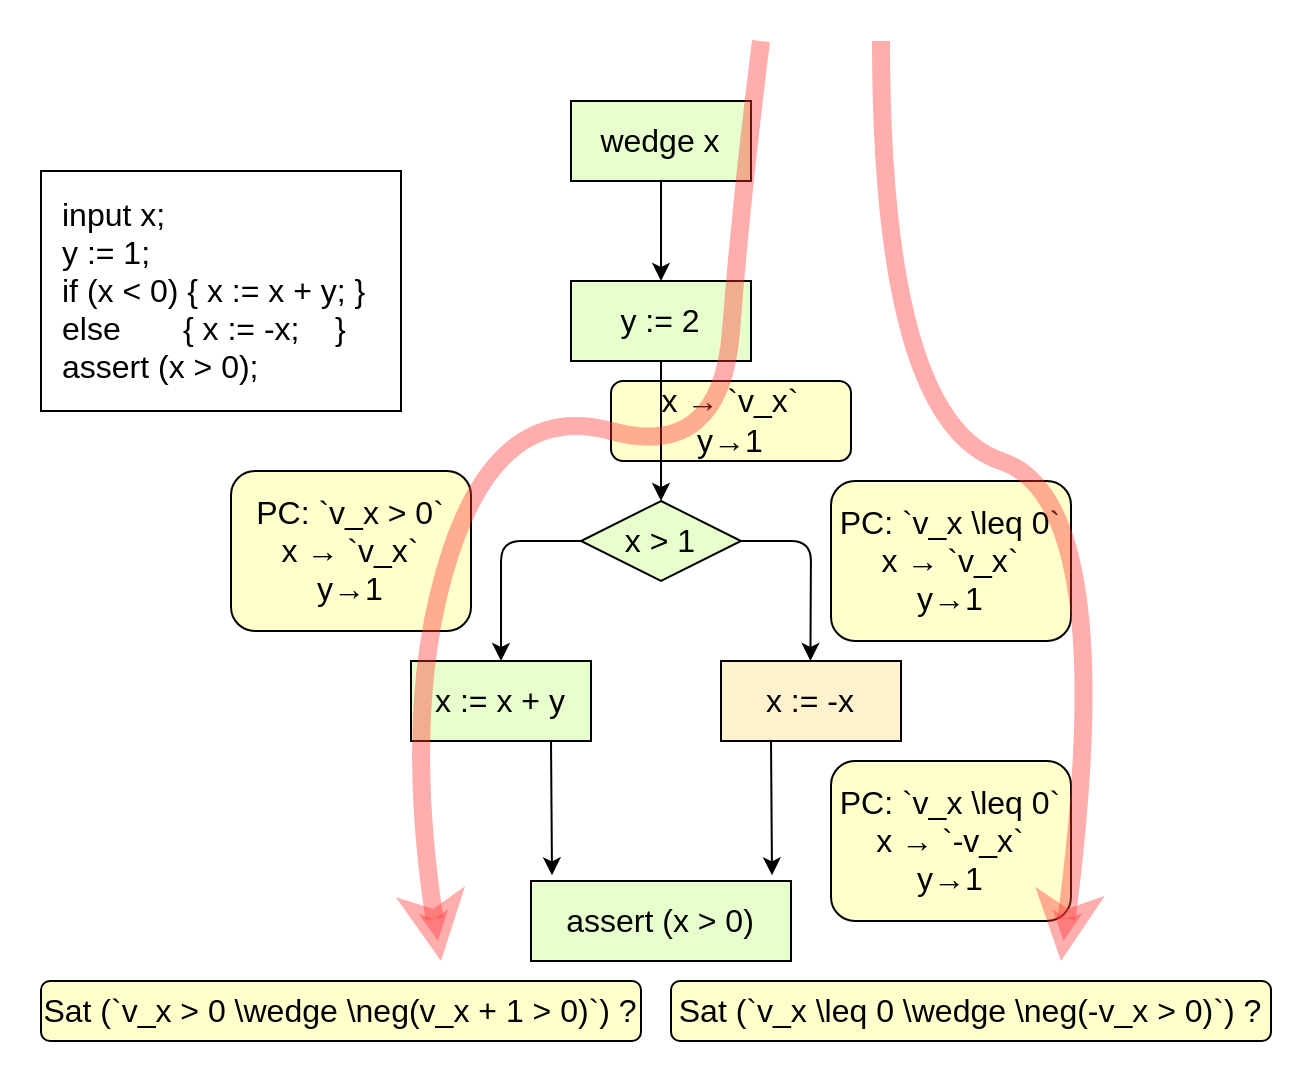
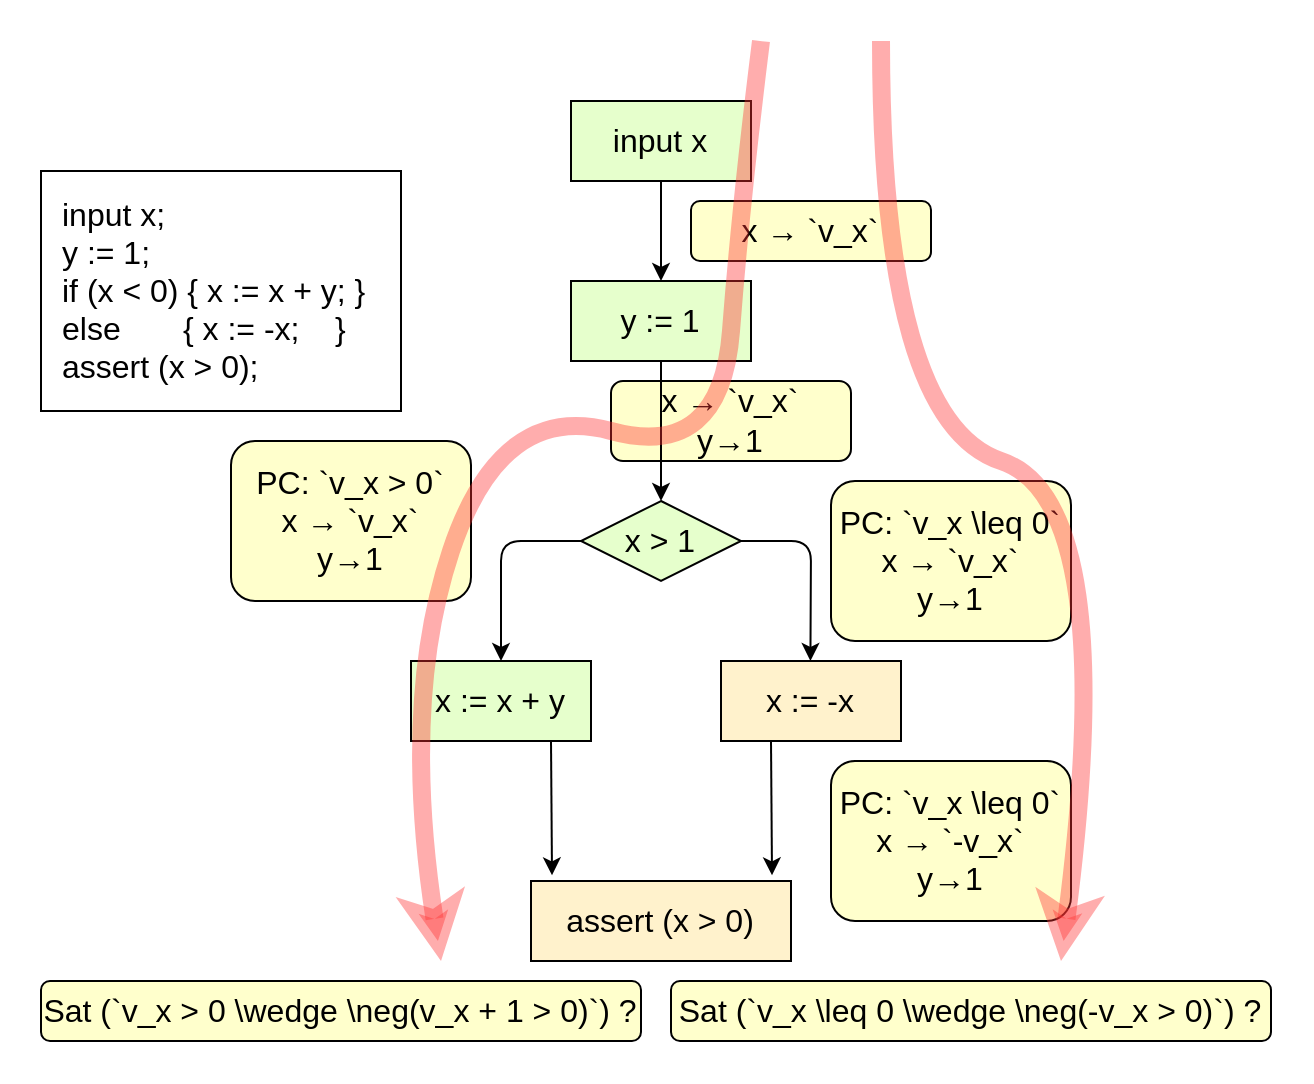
(661, 141) -> (661, 141)
none -> (811, 231)
(661, 321) -> (661, 321)
(351, 551) -> (351, 521)
(661, 921) -> (661, 921)
